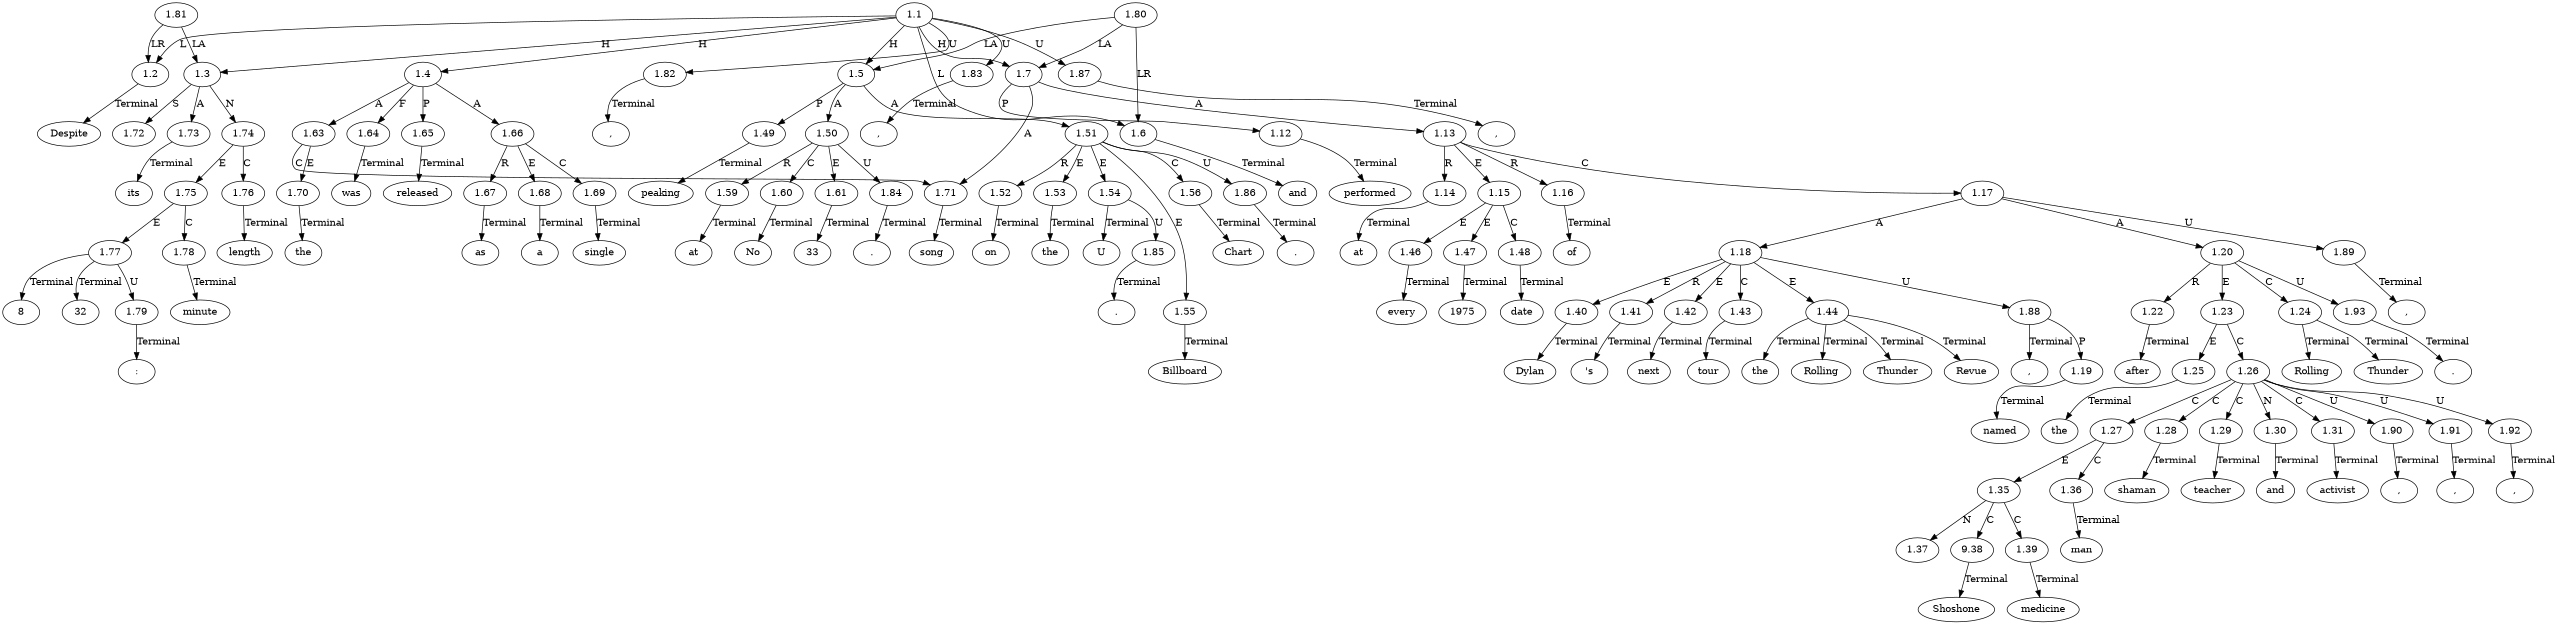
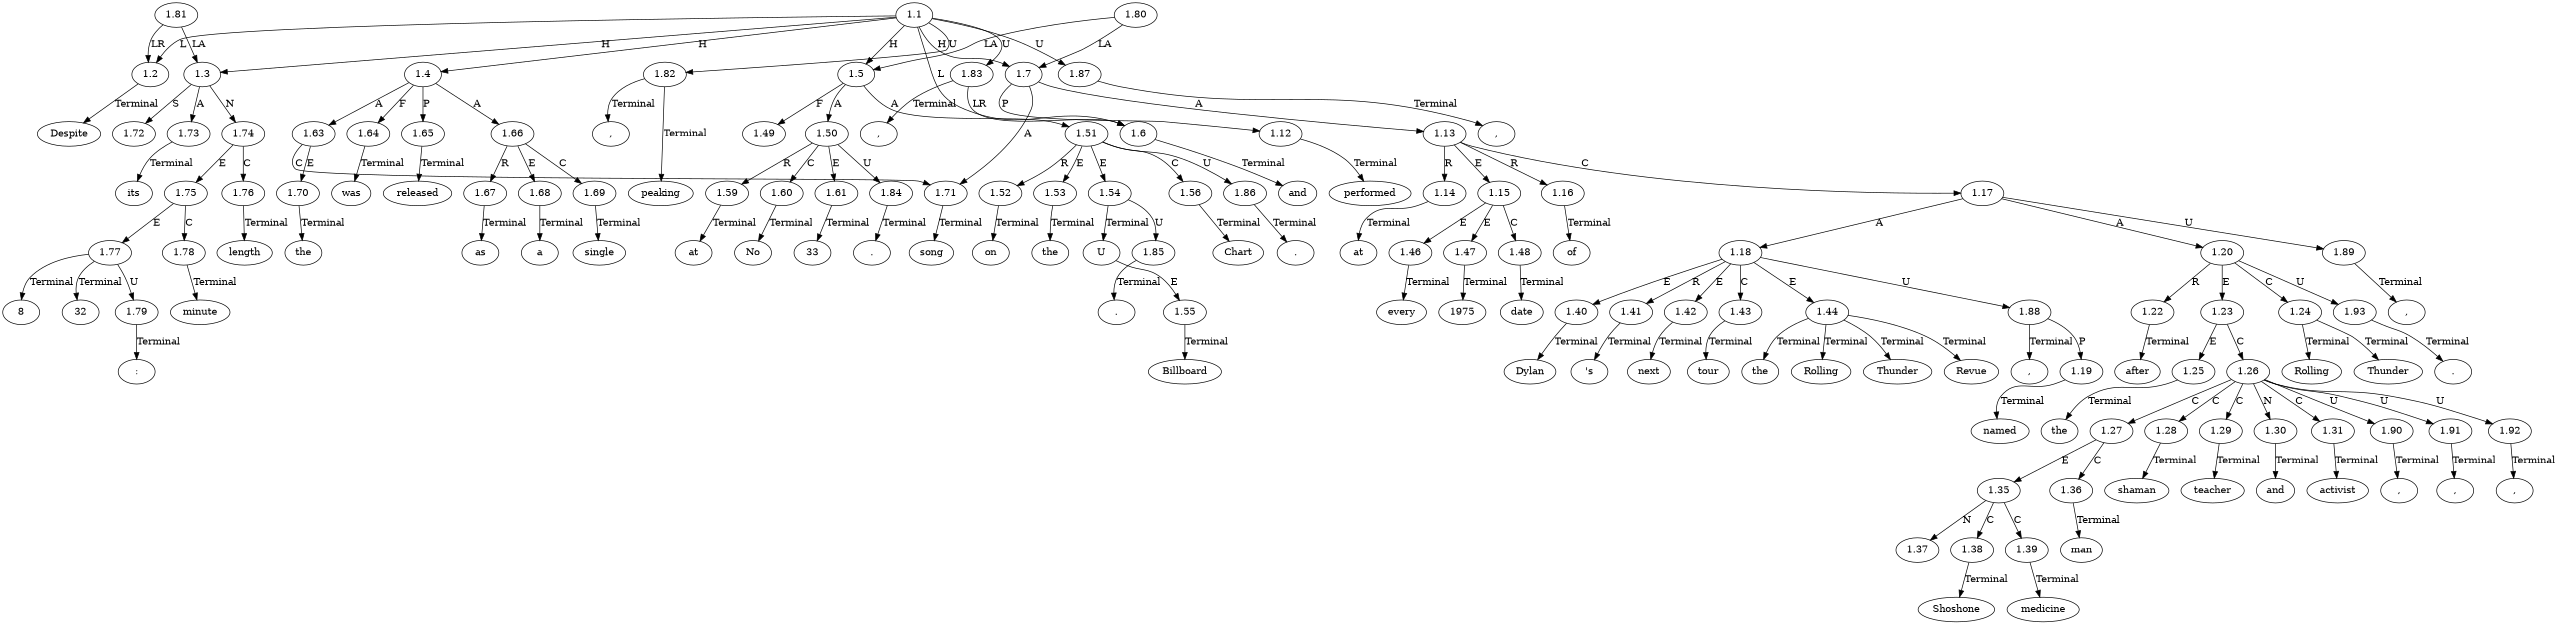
(1137, 71) -> (1032, 121)
(819, 104) -> (819, 104)
(717, 161) -> (663, 130)
(1164, 207) -> (1150, 271)
(1972, 550) -> (1972, 550)
